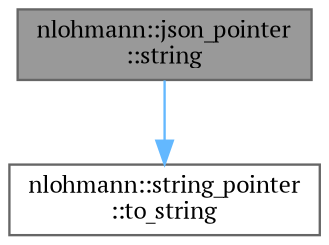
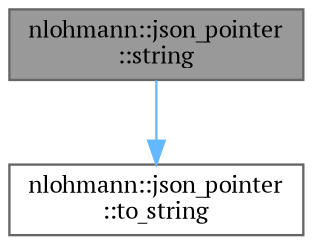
(165, 200) -> (156, 200)
